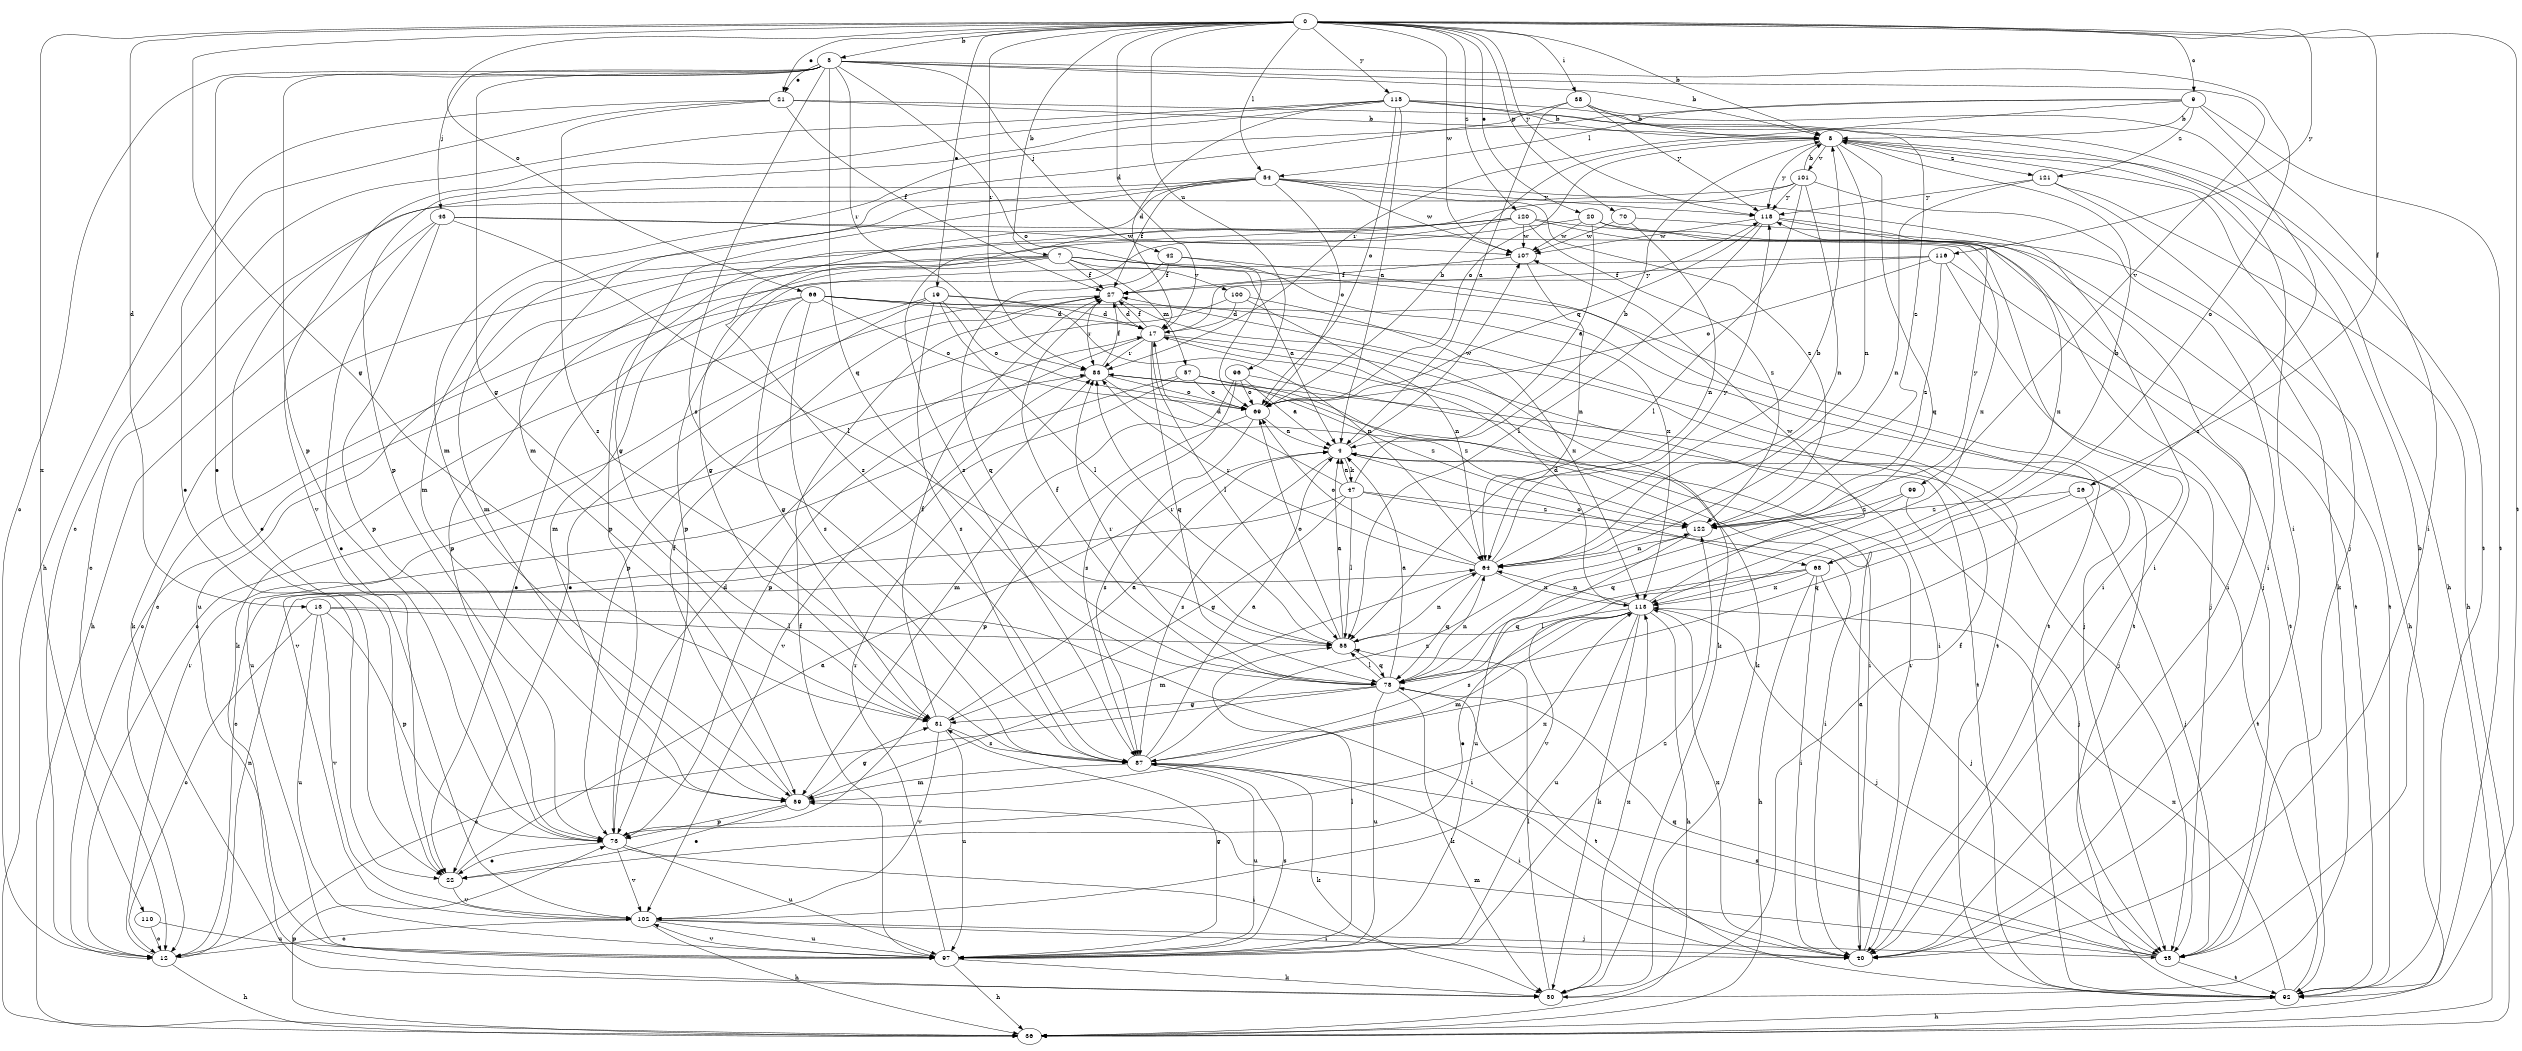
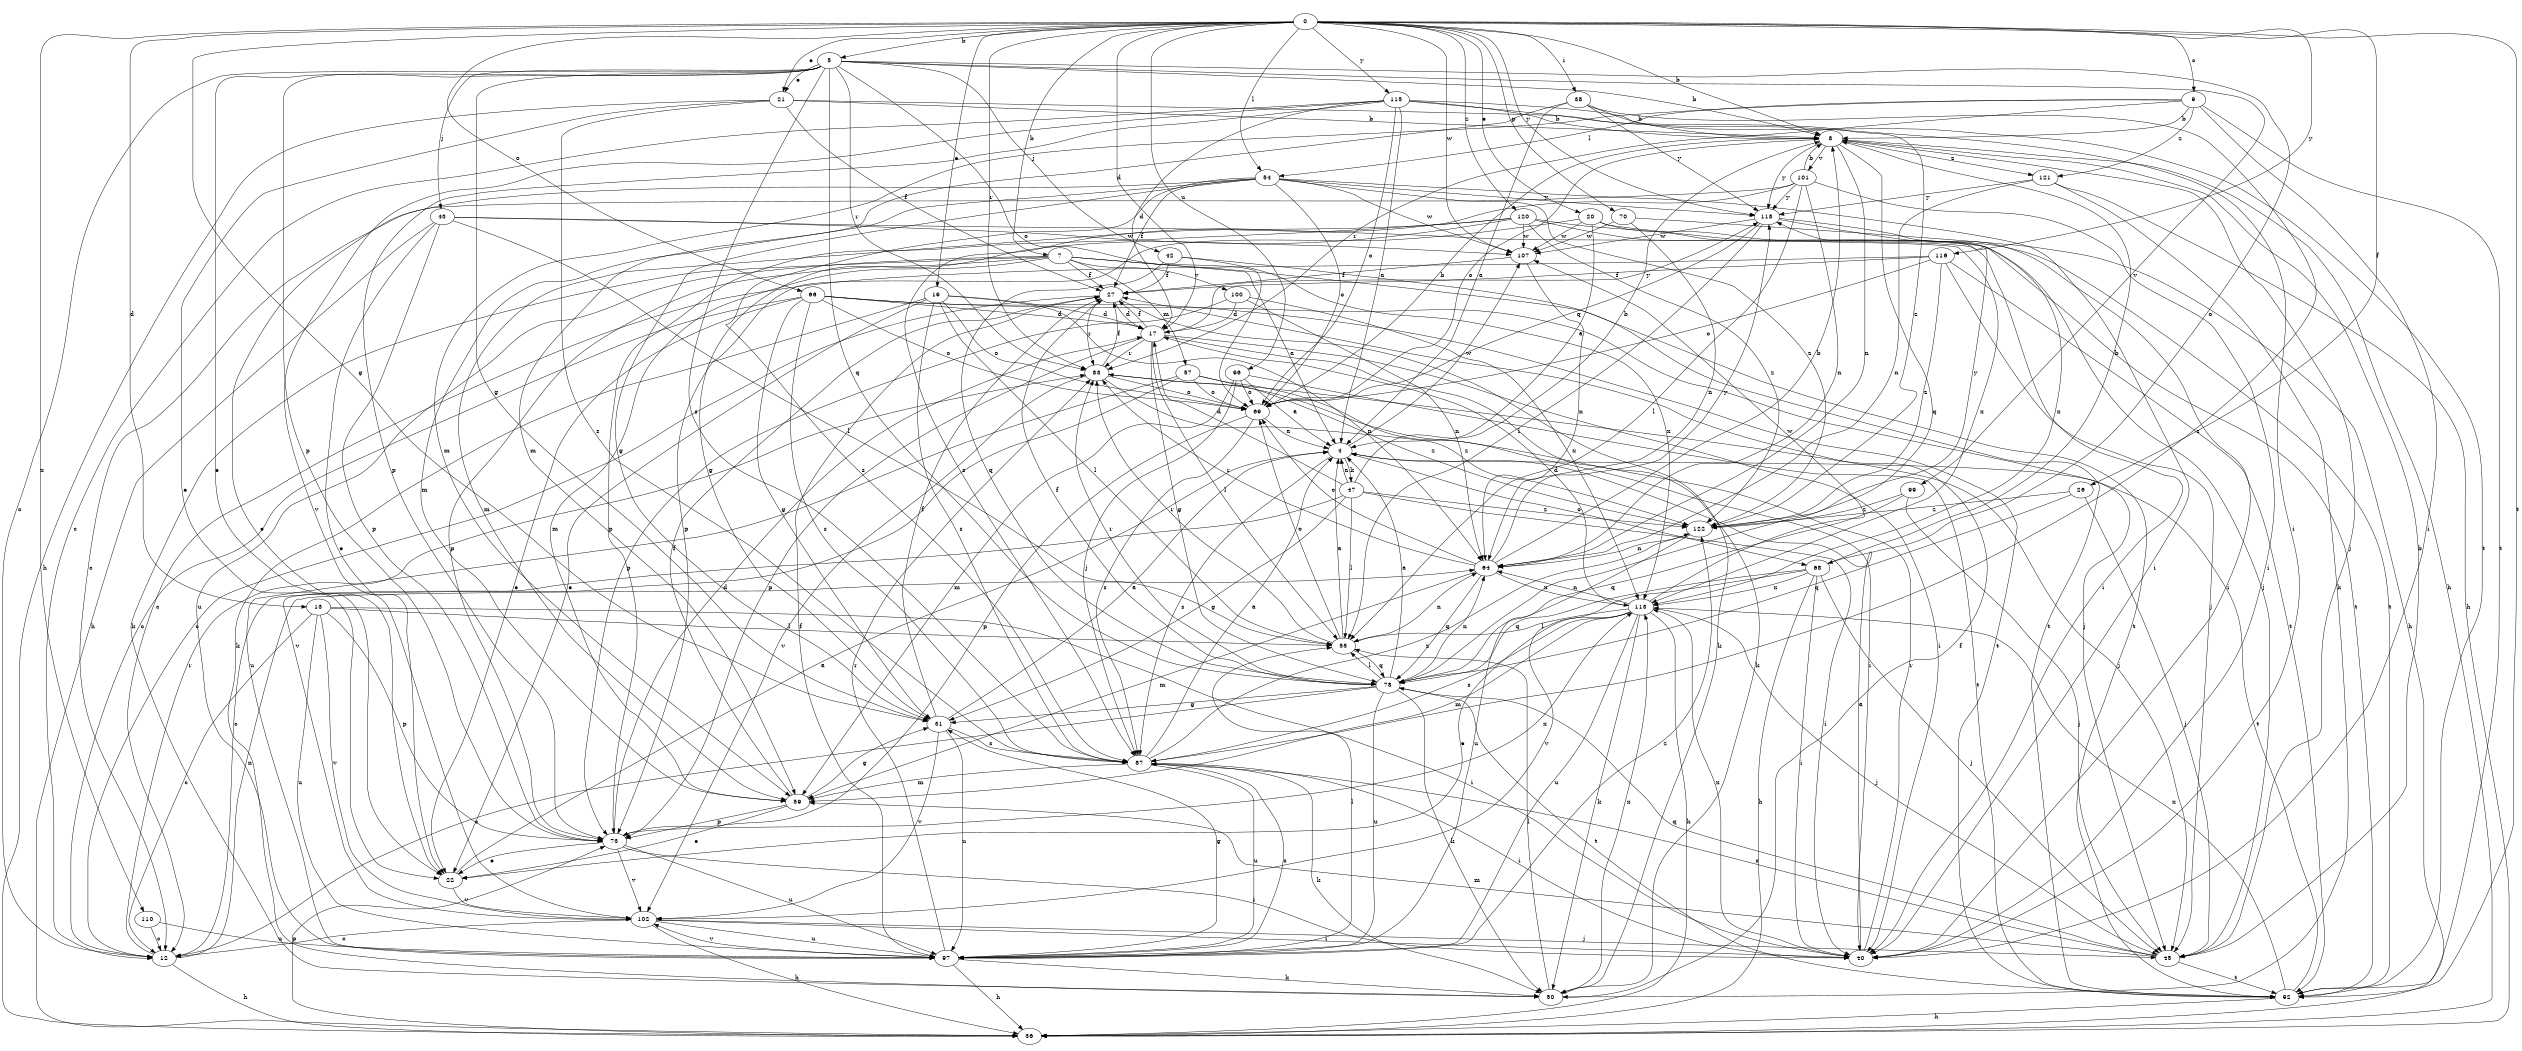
(1180, 509) -> (1180, 509)
(1087, 568) -> (1087, 568)
